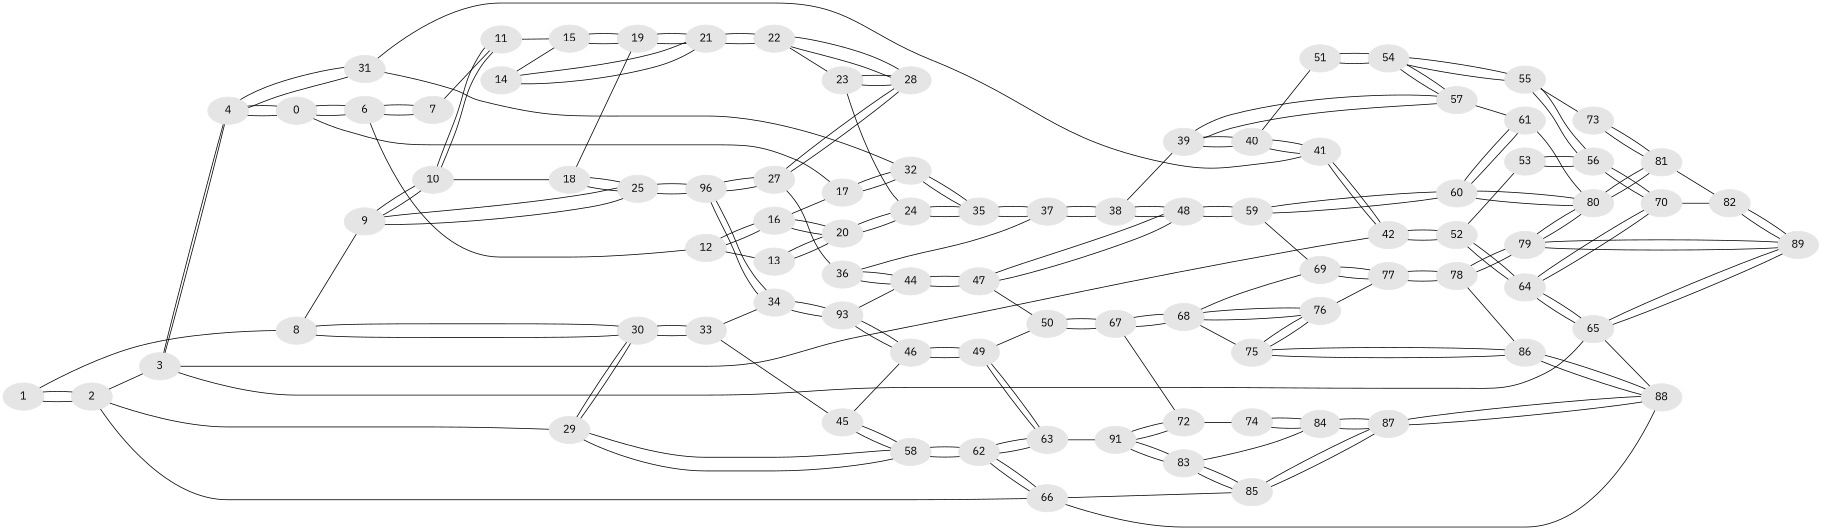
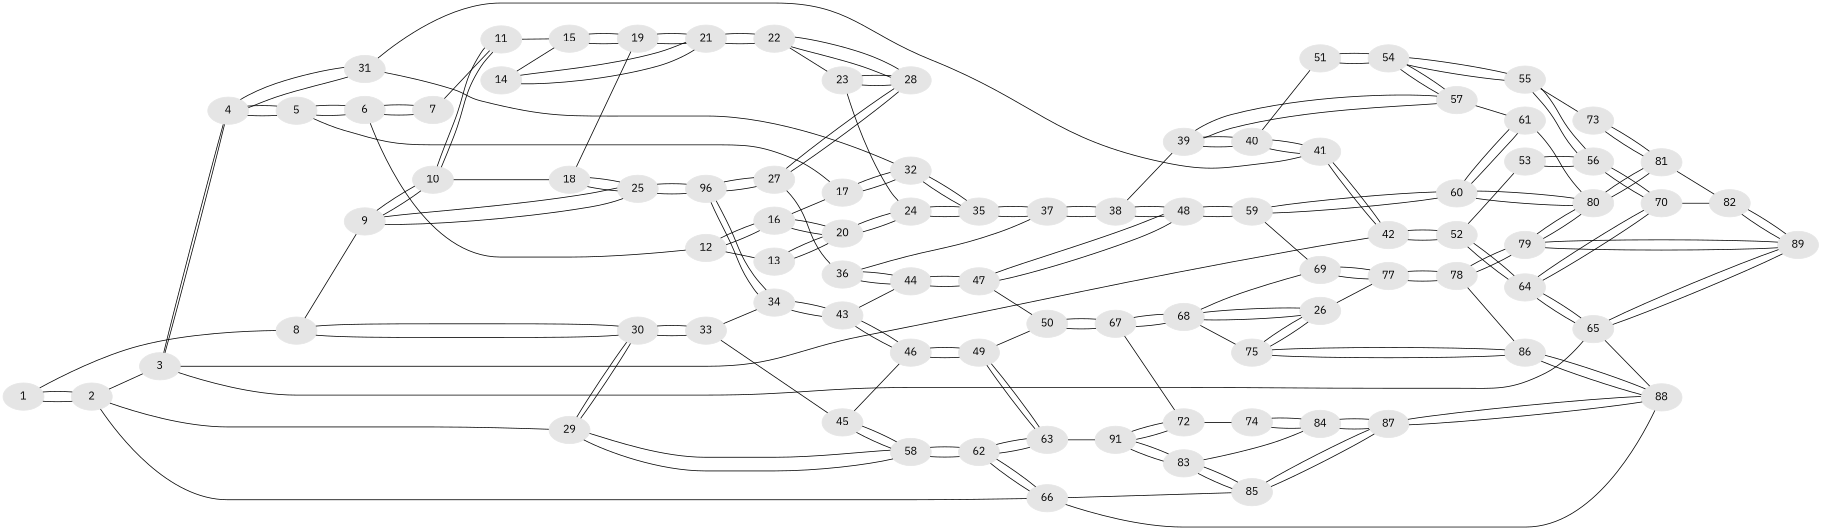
(297, 111) -> (297, 111)
(1320, 311) -> (1320, 311)
(843, 315) -> (843, 315)
